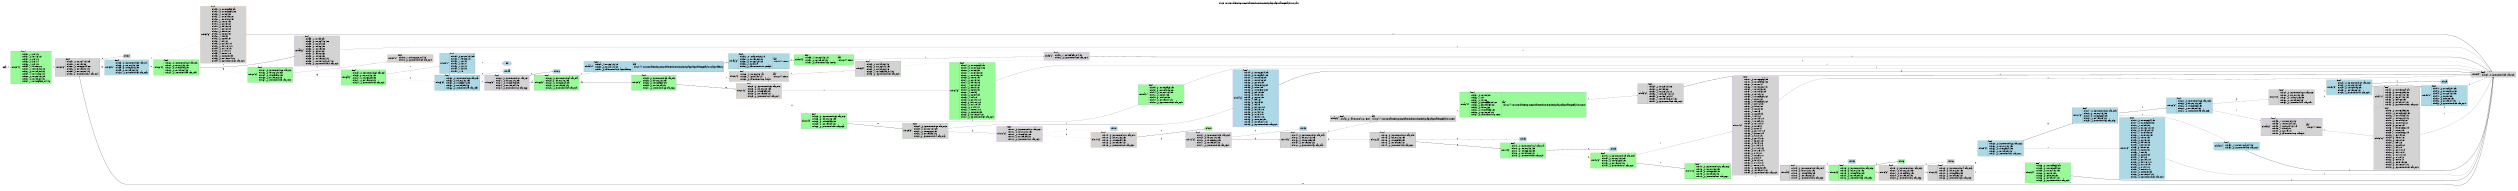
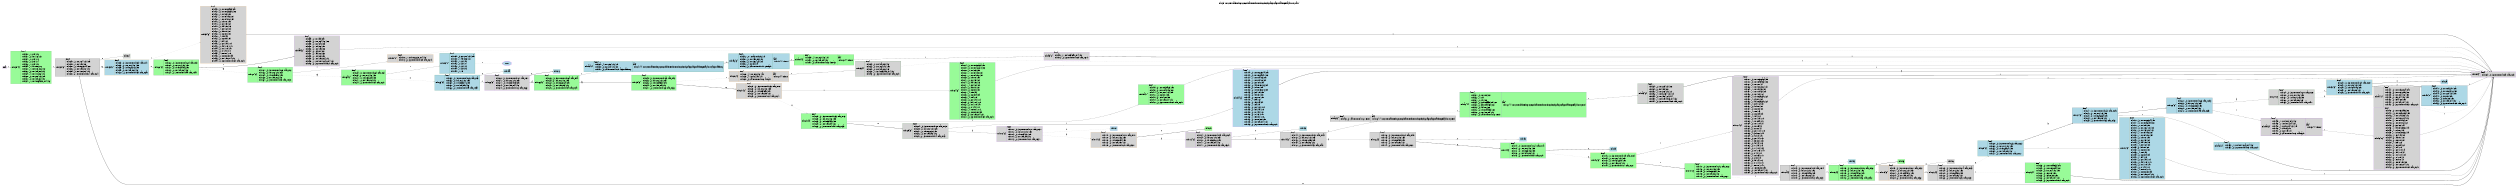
(507, 63) -> (507, 63)
